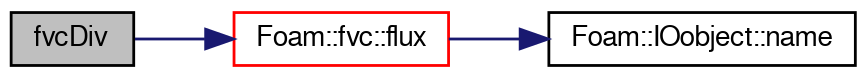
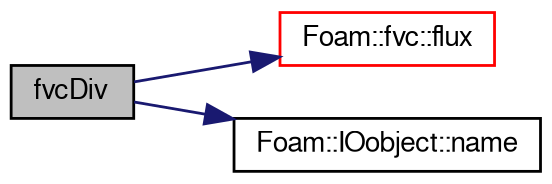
(484, 39) -> (170, 108)
